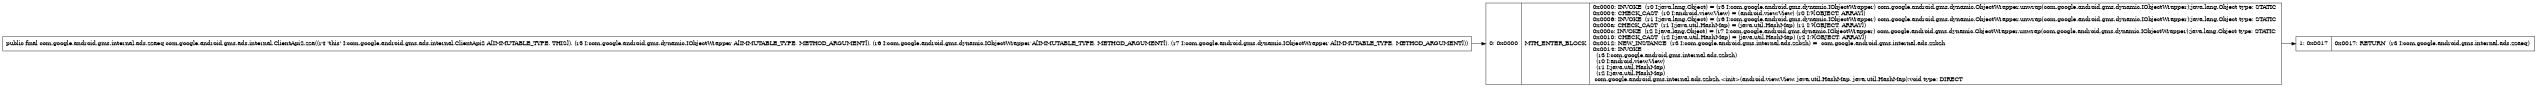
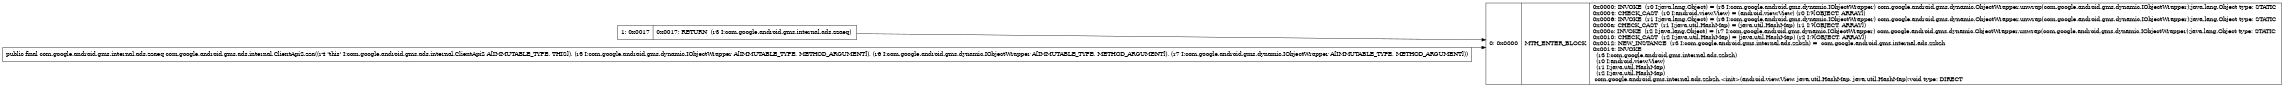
(2287, 44) -> (1169, 37)
